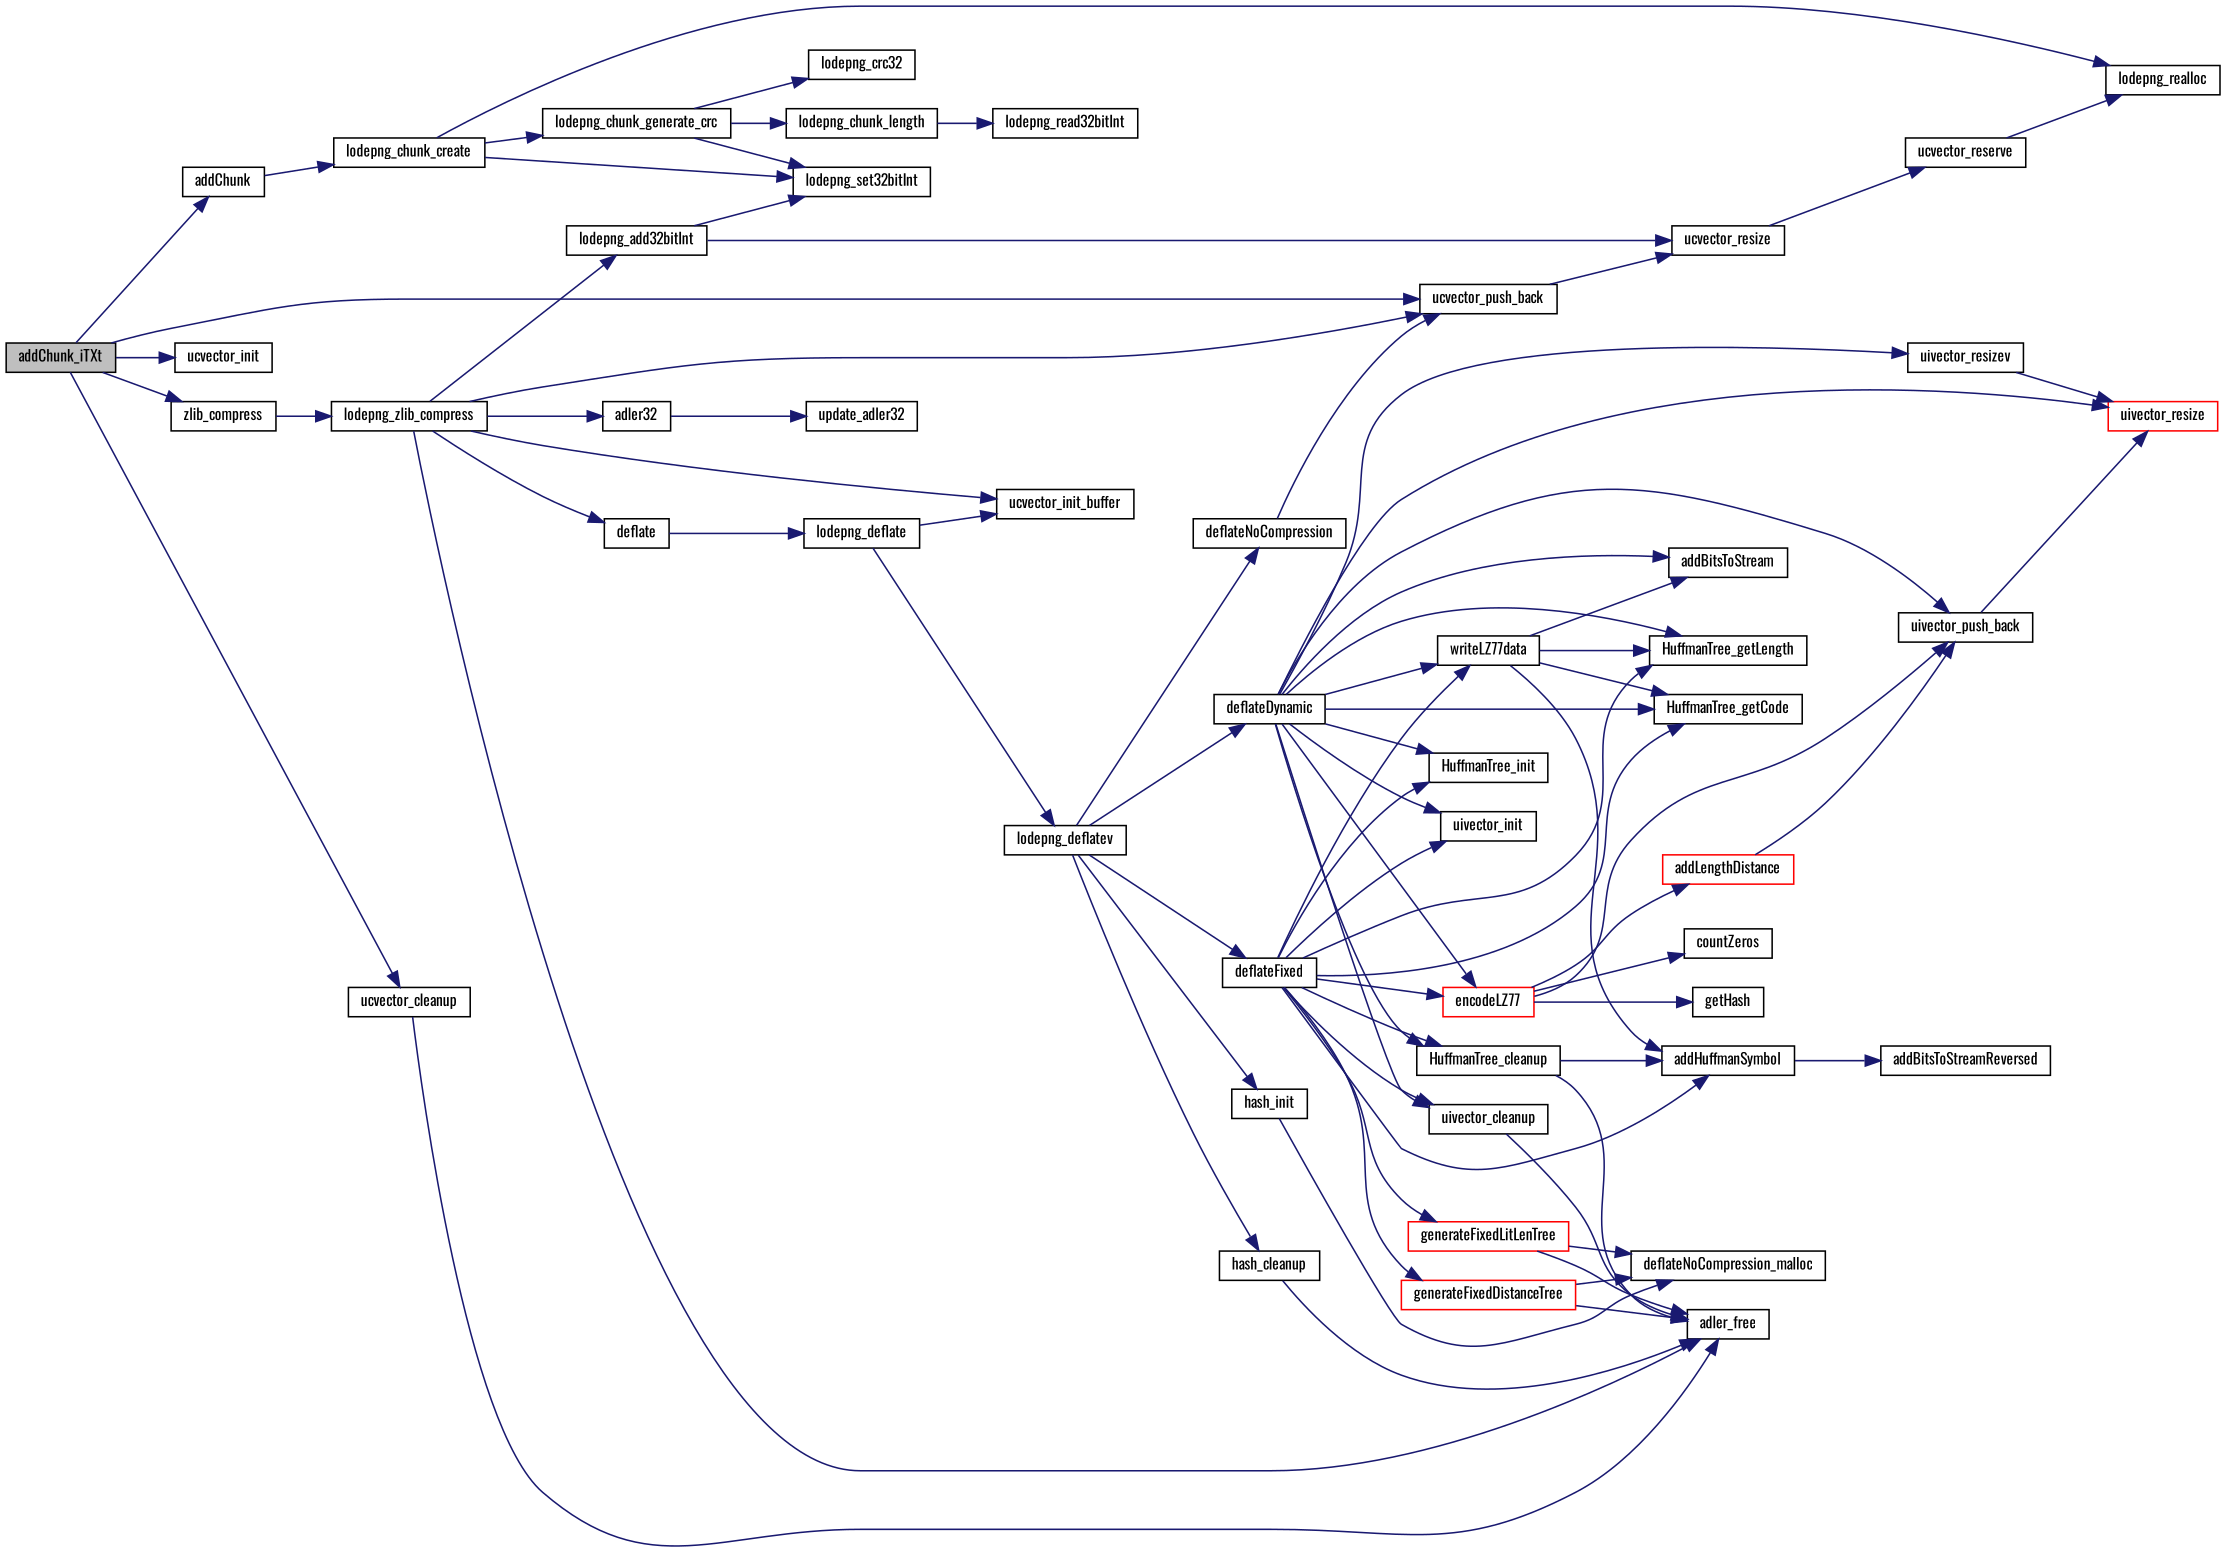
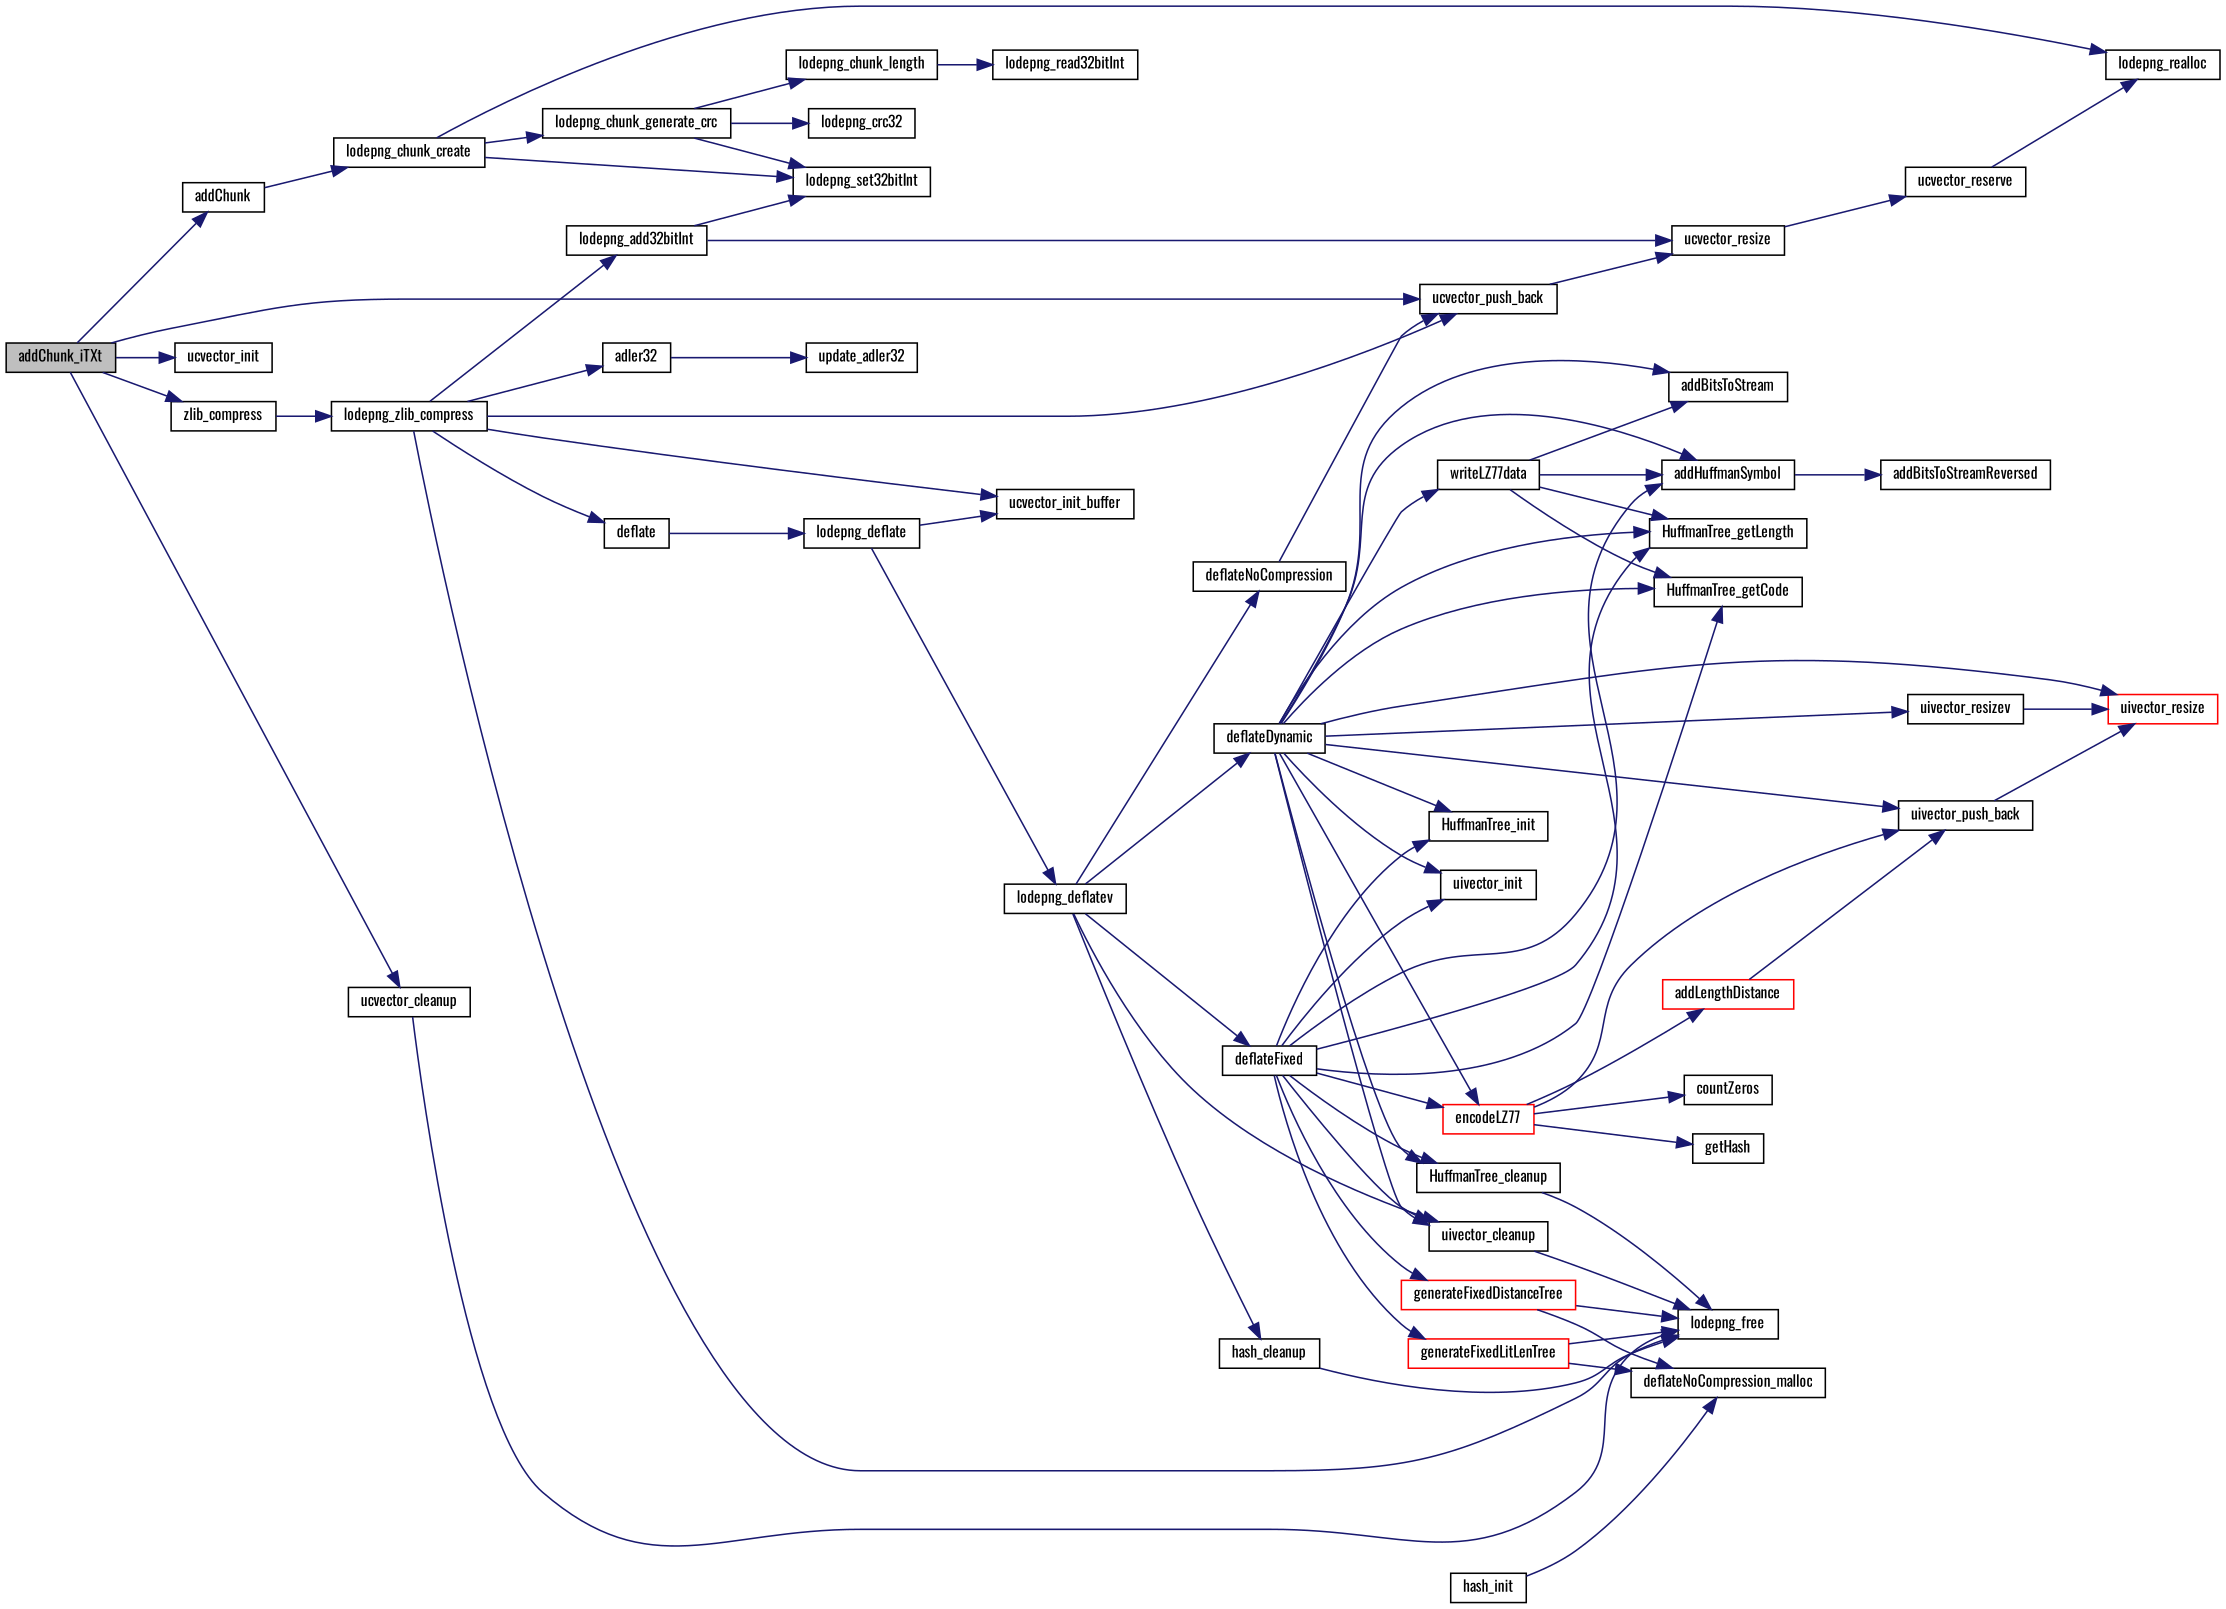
(1360, 801) -> none
(1163, 966) -> (1213, 1106)
(1603, 1061) -> (1395, 451)
(1728, 1324) -> (1728, 1324)
